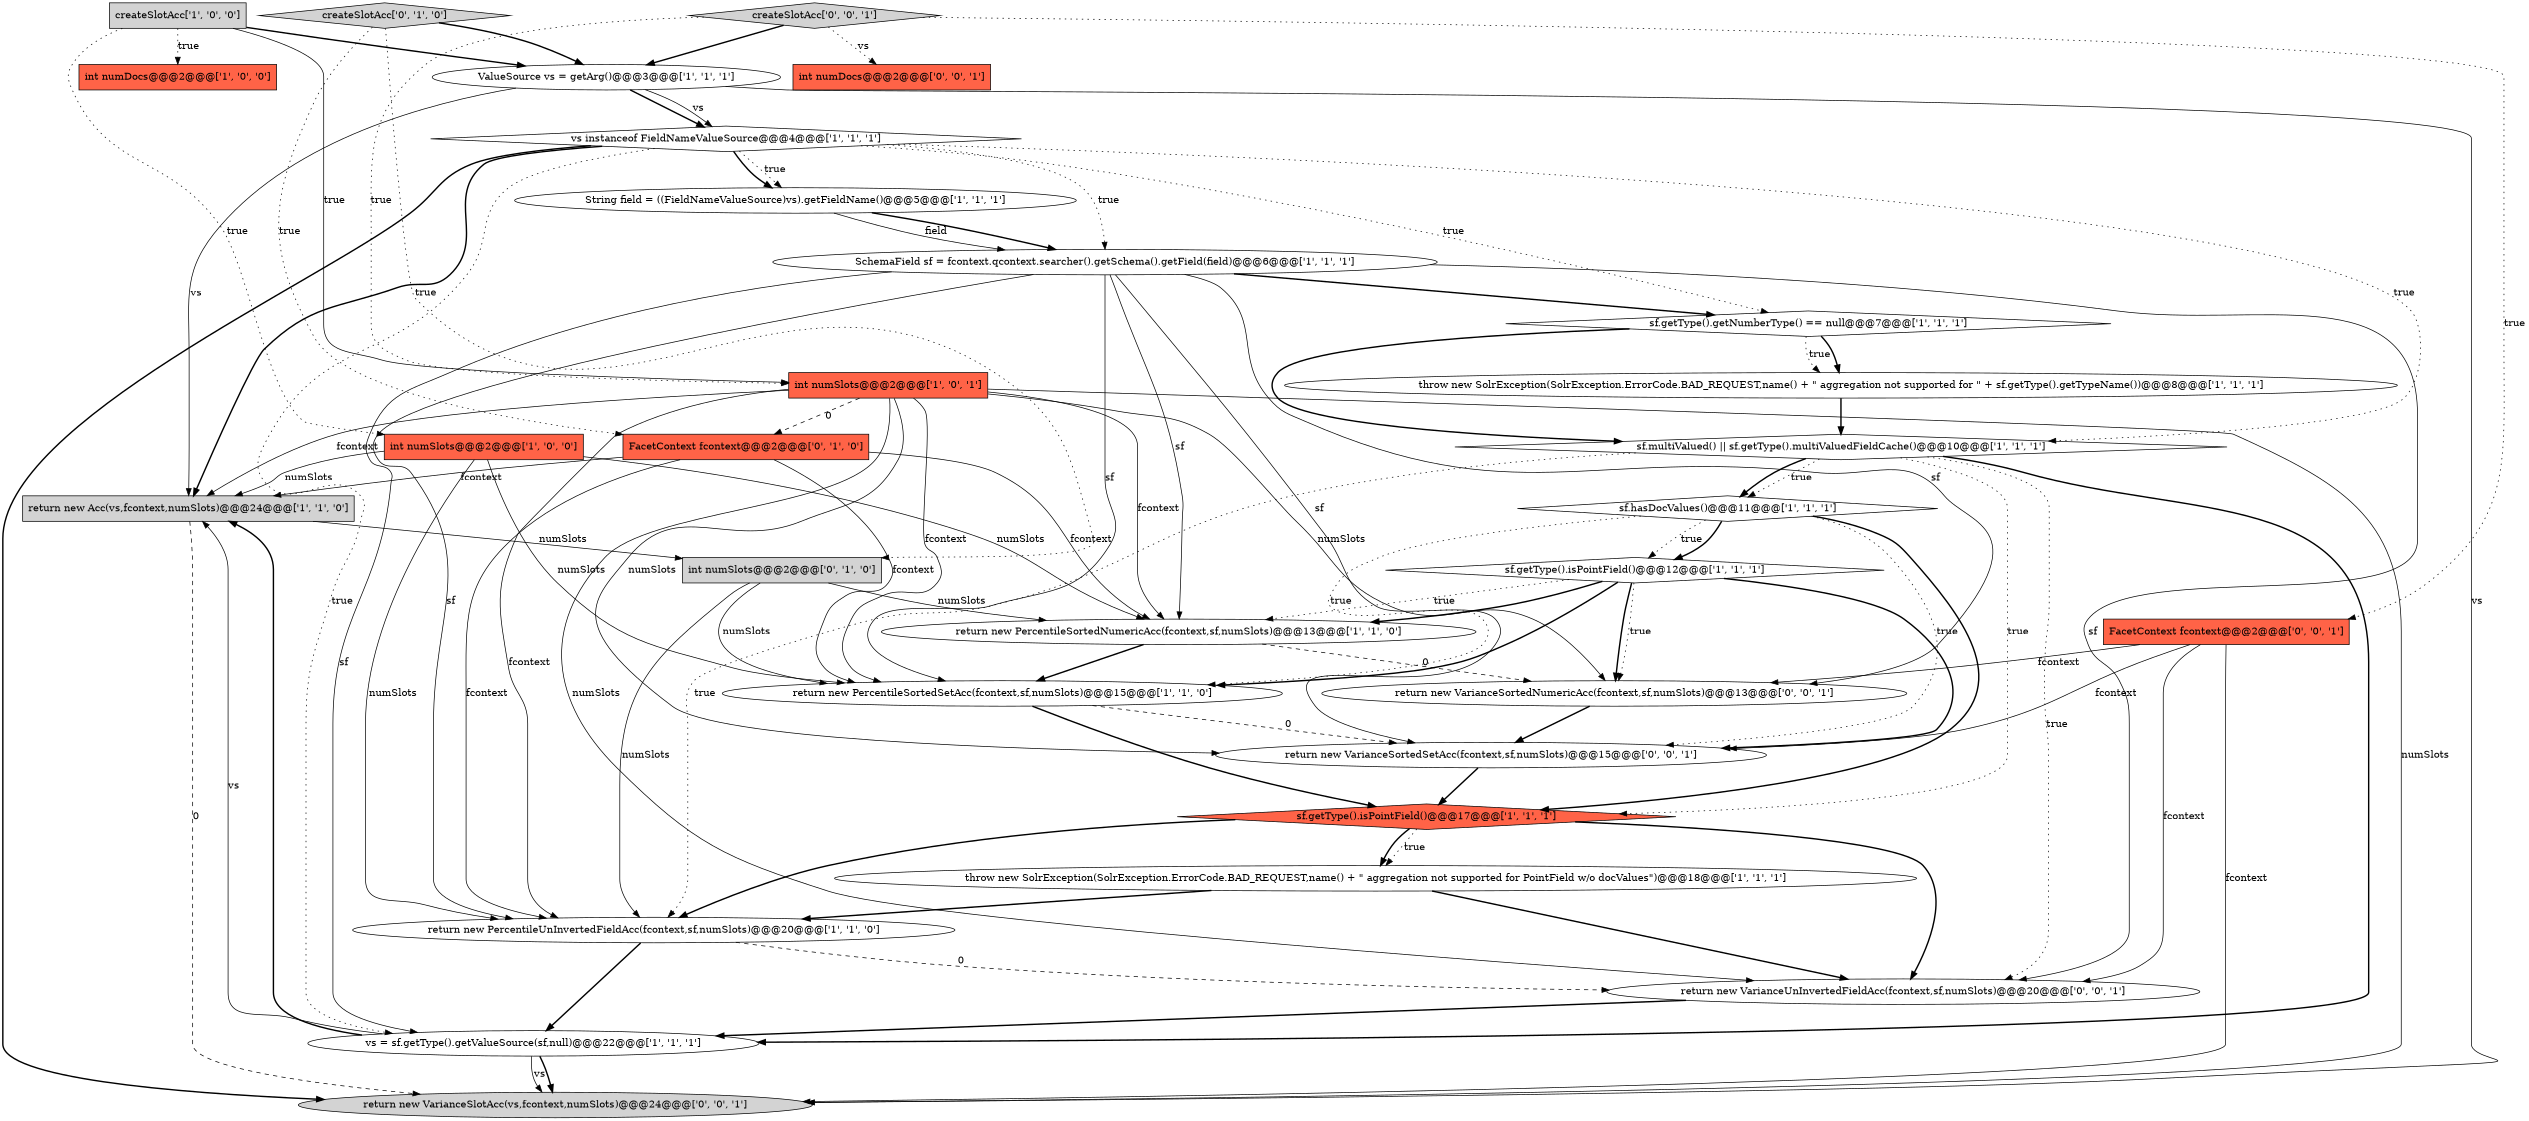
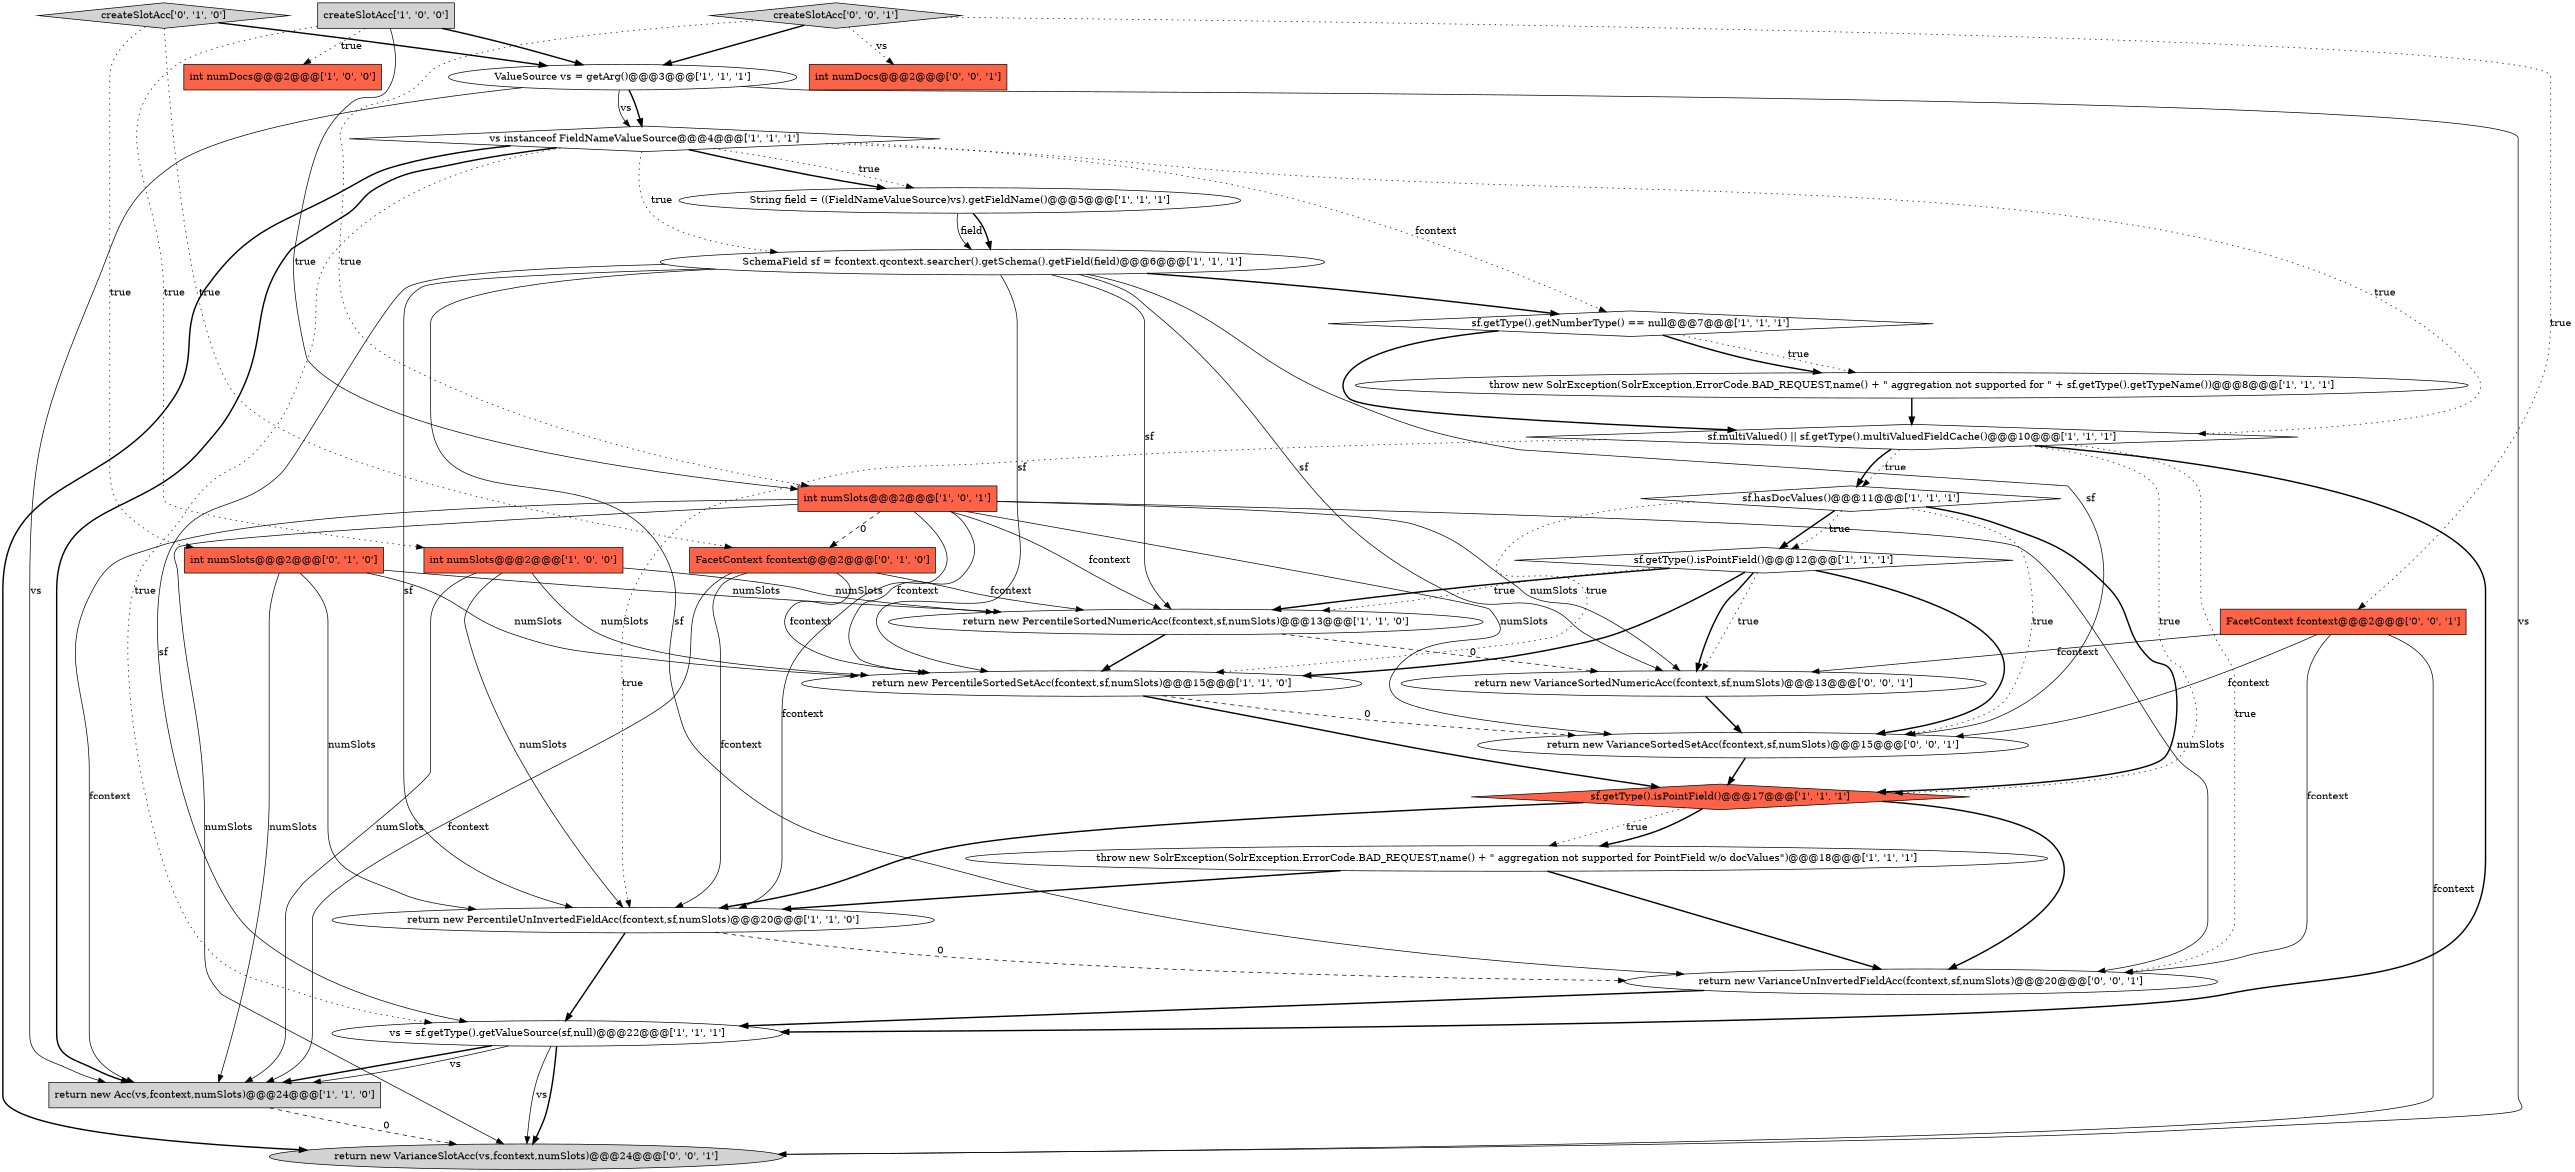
(1454, 231) -> (1436, 231)
(494, 539) -> (268, 826)
(782, 570) -> (284, 560)
